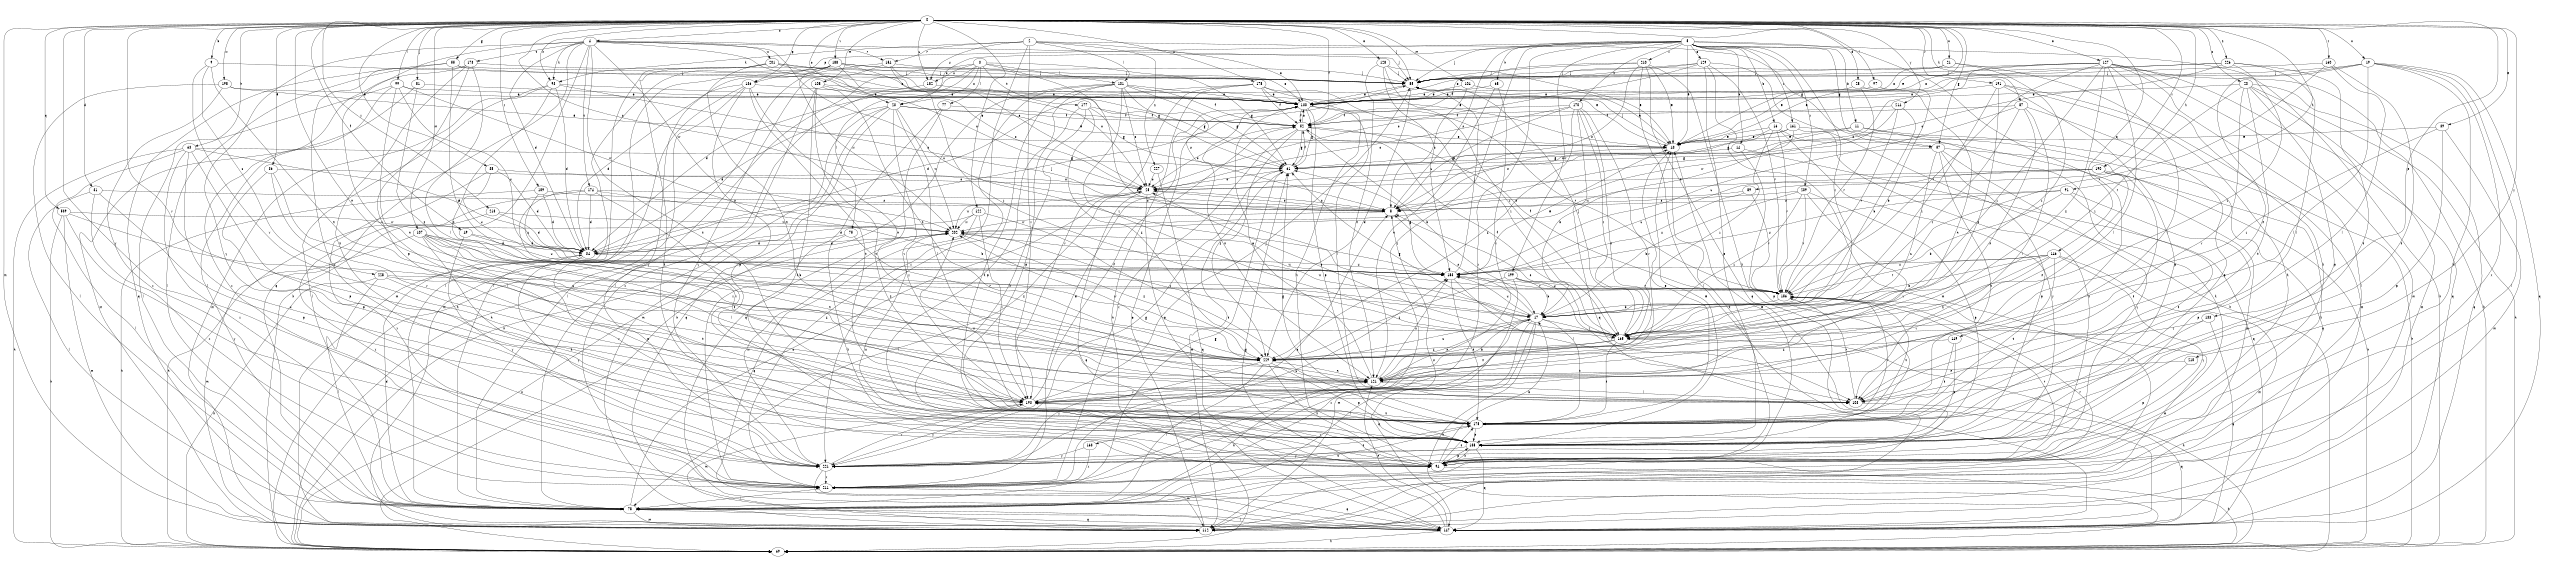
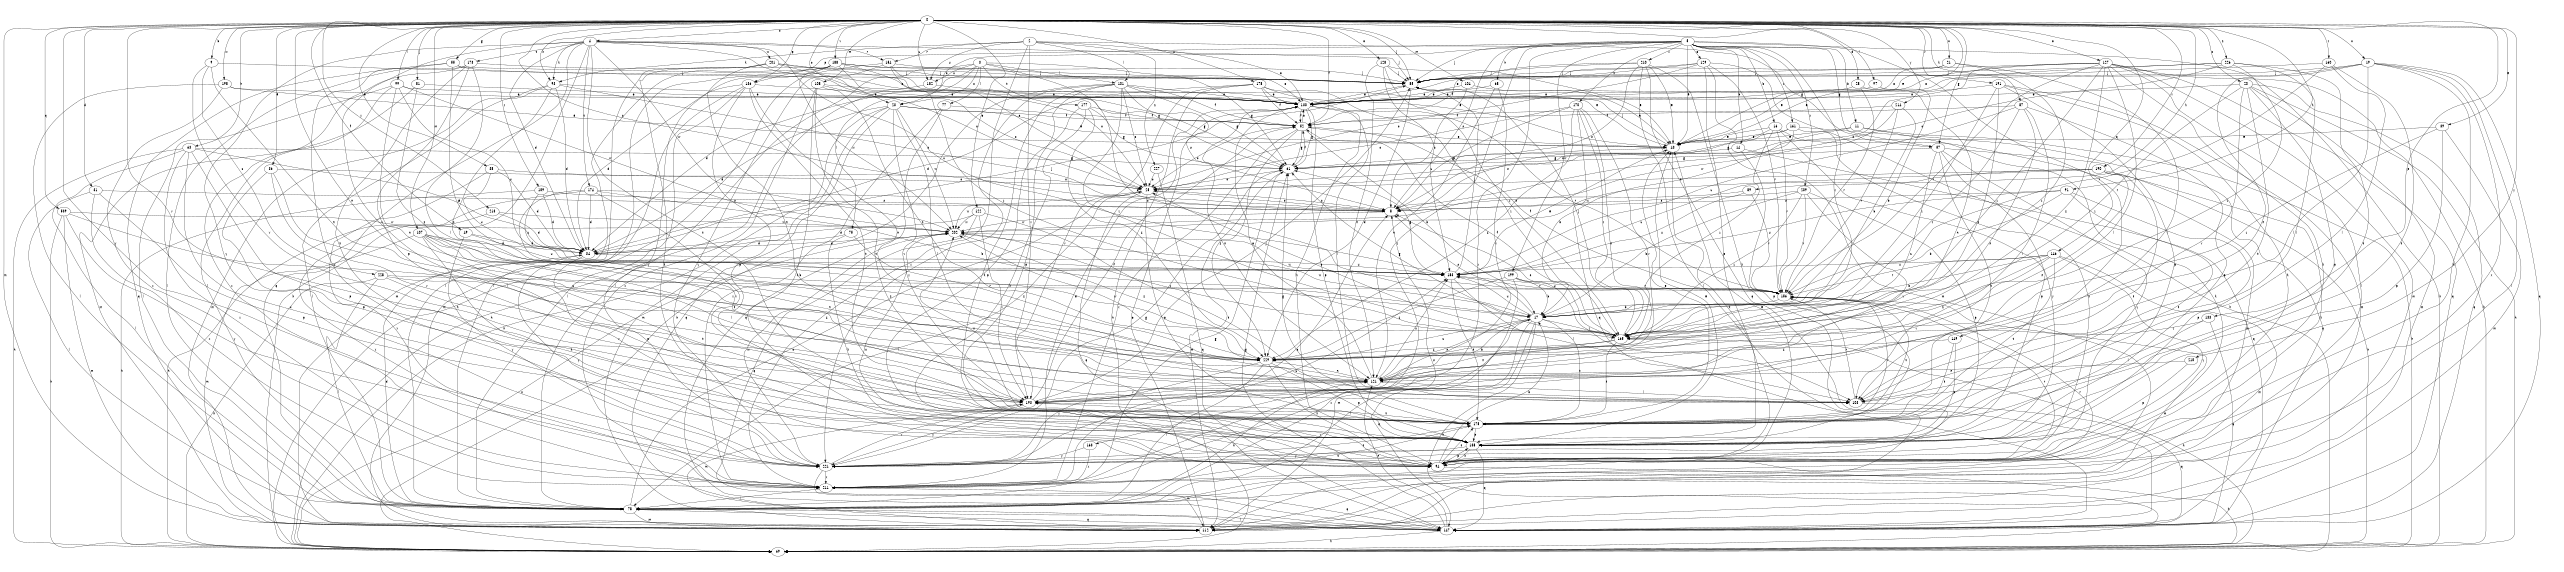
(1439, 109) -> none
